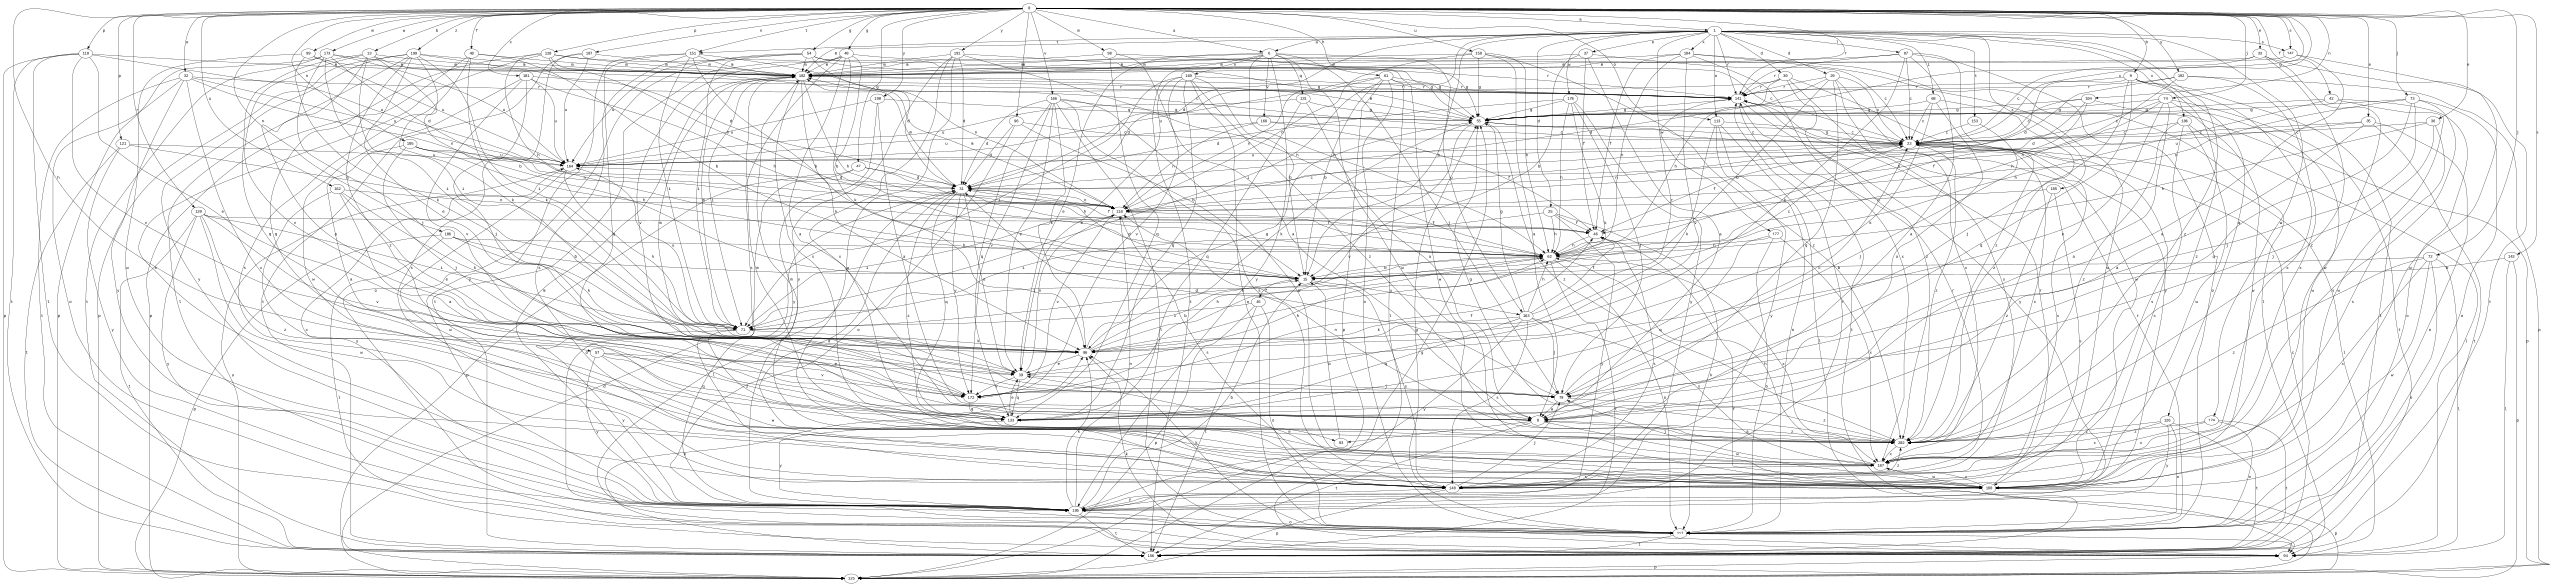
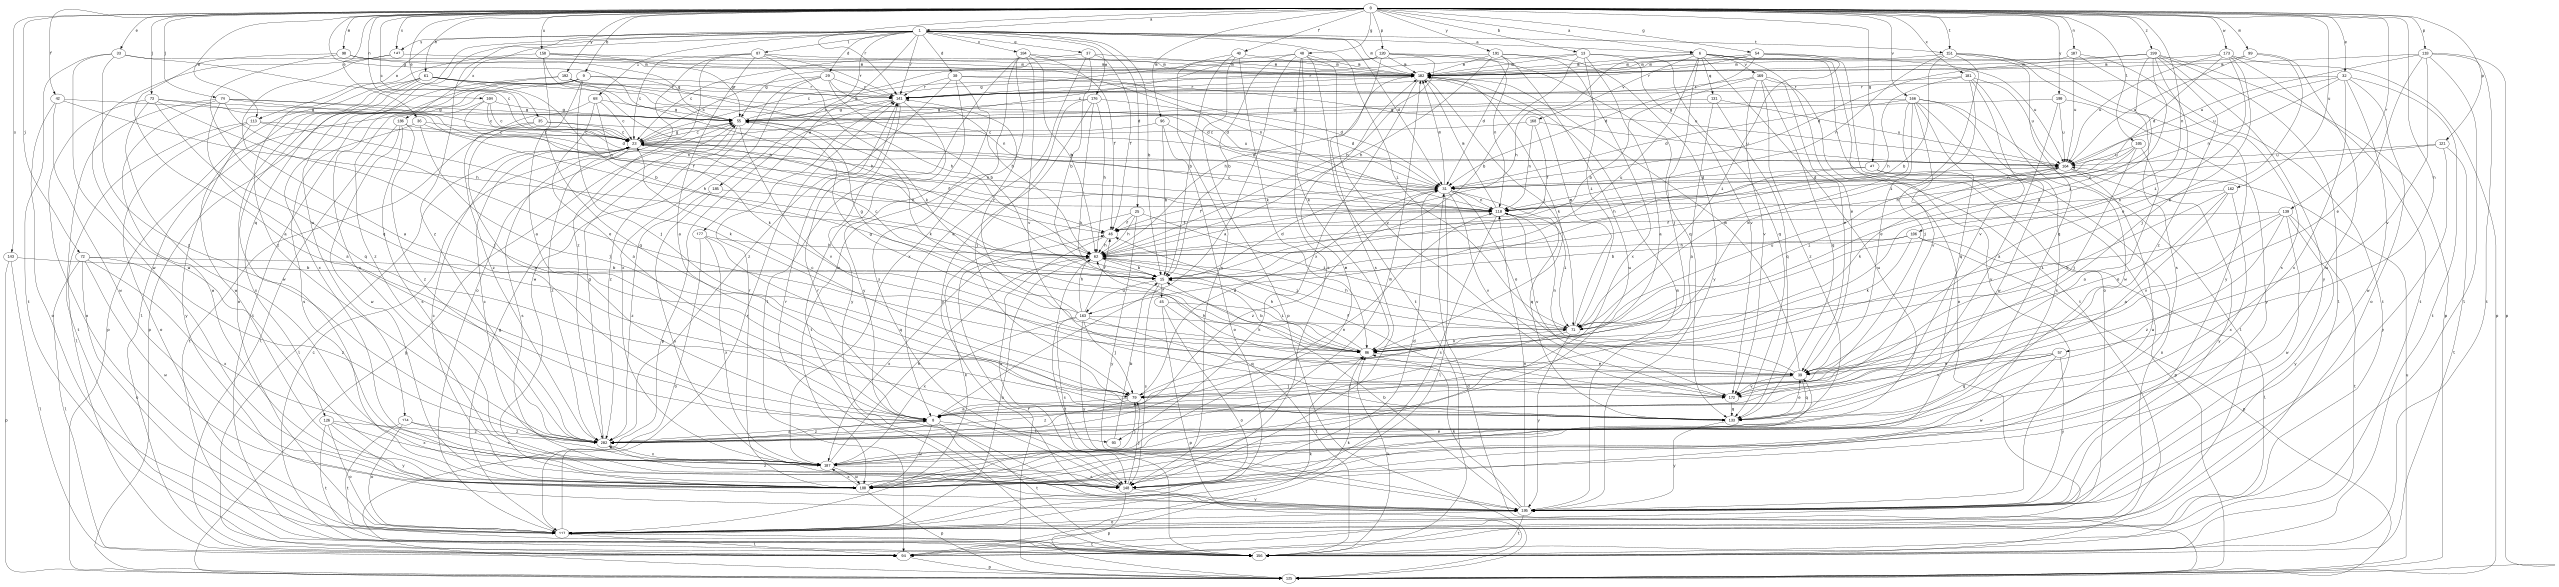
(1150, 68) -> none
(307, 76) -> (2126, 76)
(1975, 121) -> none
(944, 223) -> (1827, 236)
(118, 291) -> (2368, 291)
(691, 343) -> (2045, 326)
(1525, 405) -> none
(2262, 512) -> none
